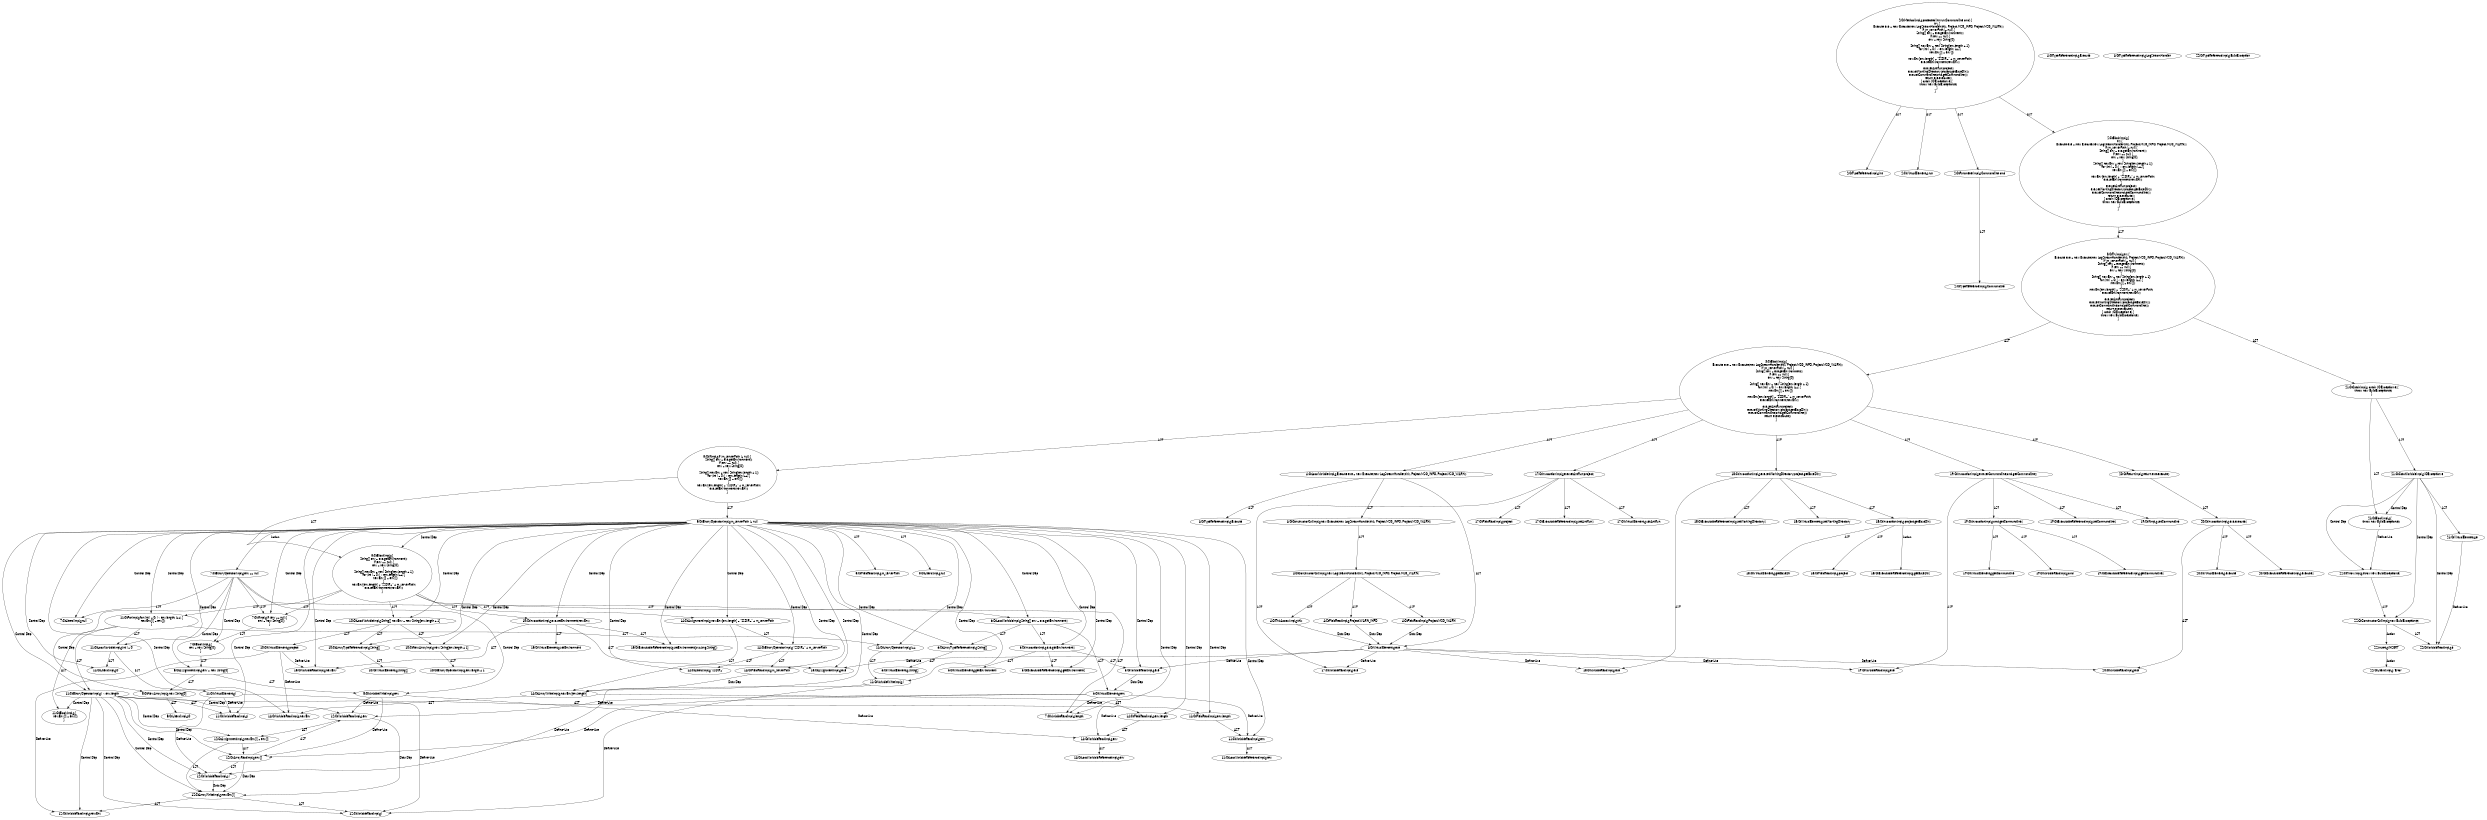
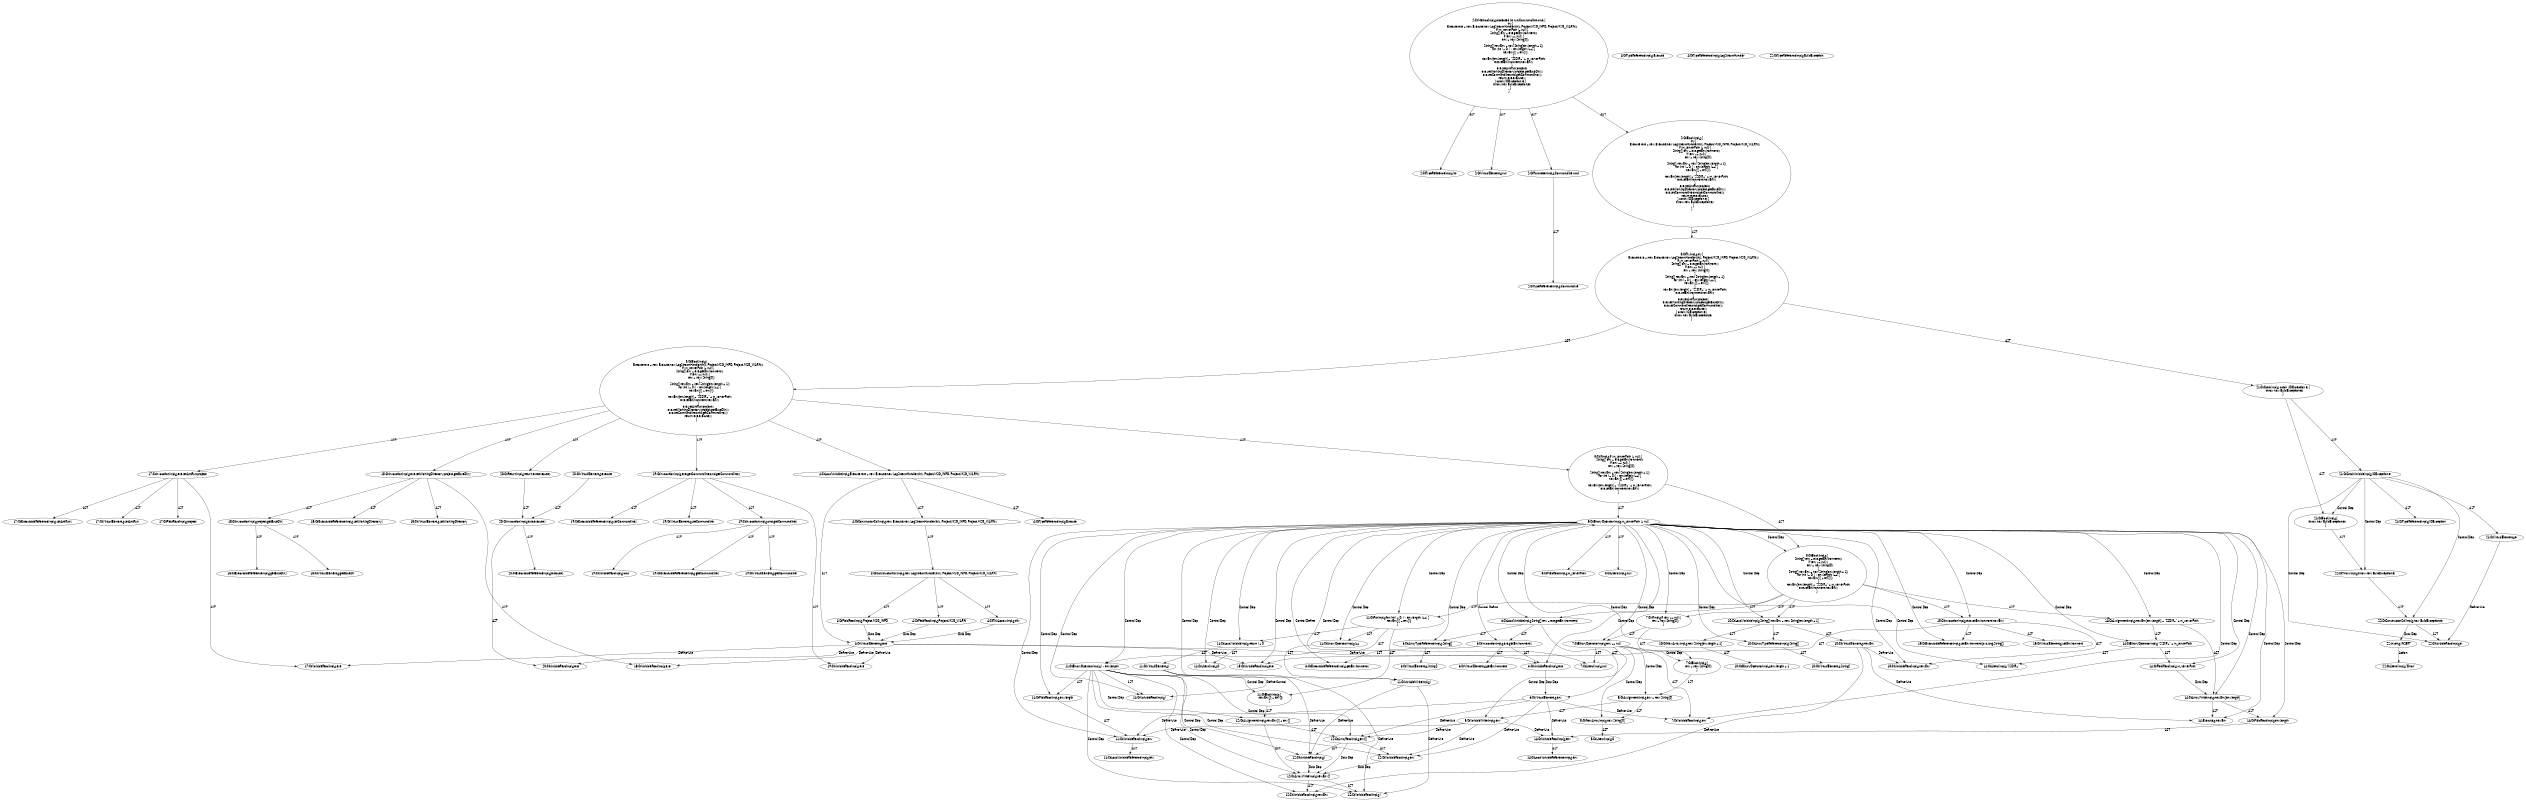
(1994, 475) -> (697, 475)
(2160, 522) -> (688, 522)
none -> (2420, 522)
(275, 538) -> (1646, 608)
(1907, 538) -> (259, 538)
(2385, 538) -> (2342, 538)
(2220, 547) -> (564, 502)
(551, 551) -> (1542, 610)
(1829, 574) -> none
(250, 595) -> (1628, 633)
(1087, 608) -> (1488, 608)
(1104, 621) -> (1305, 621)
(1351, 621) -> (862, 621)
(2391, 635) -> (2410, 635)
(111, 648) -> (1240, 644)
(279, 648) -> (1854, 644)
(828, 671) -> (1255, 667)
(235, 703) -> (1276, 682)
(289, 717) -> (2212, 721)
(1064, 717) -> (1689, 721)
none -> (1305, 726)
(301, 729) -> (1266, 710)
